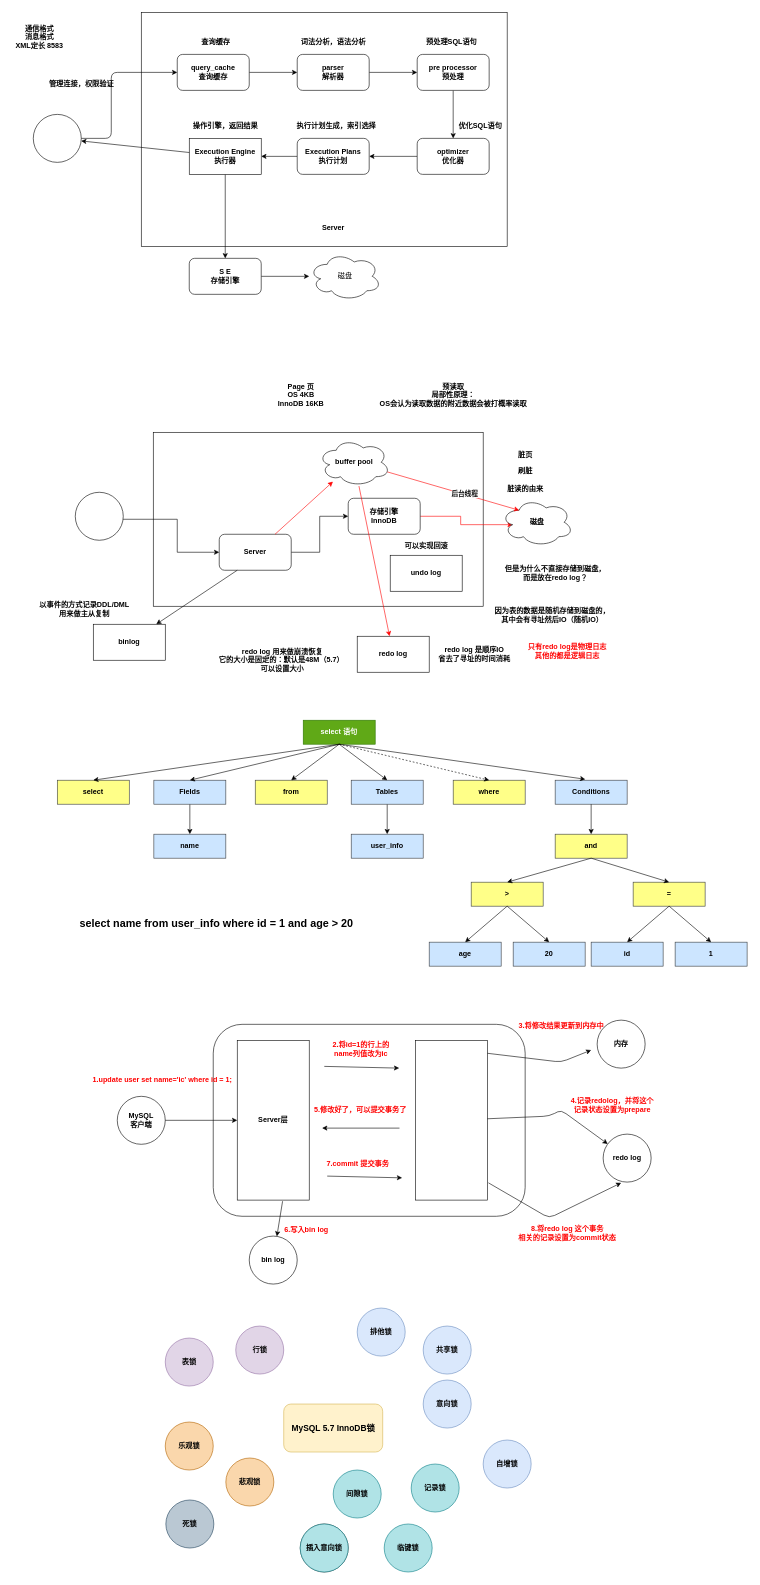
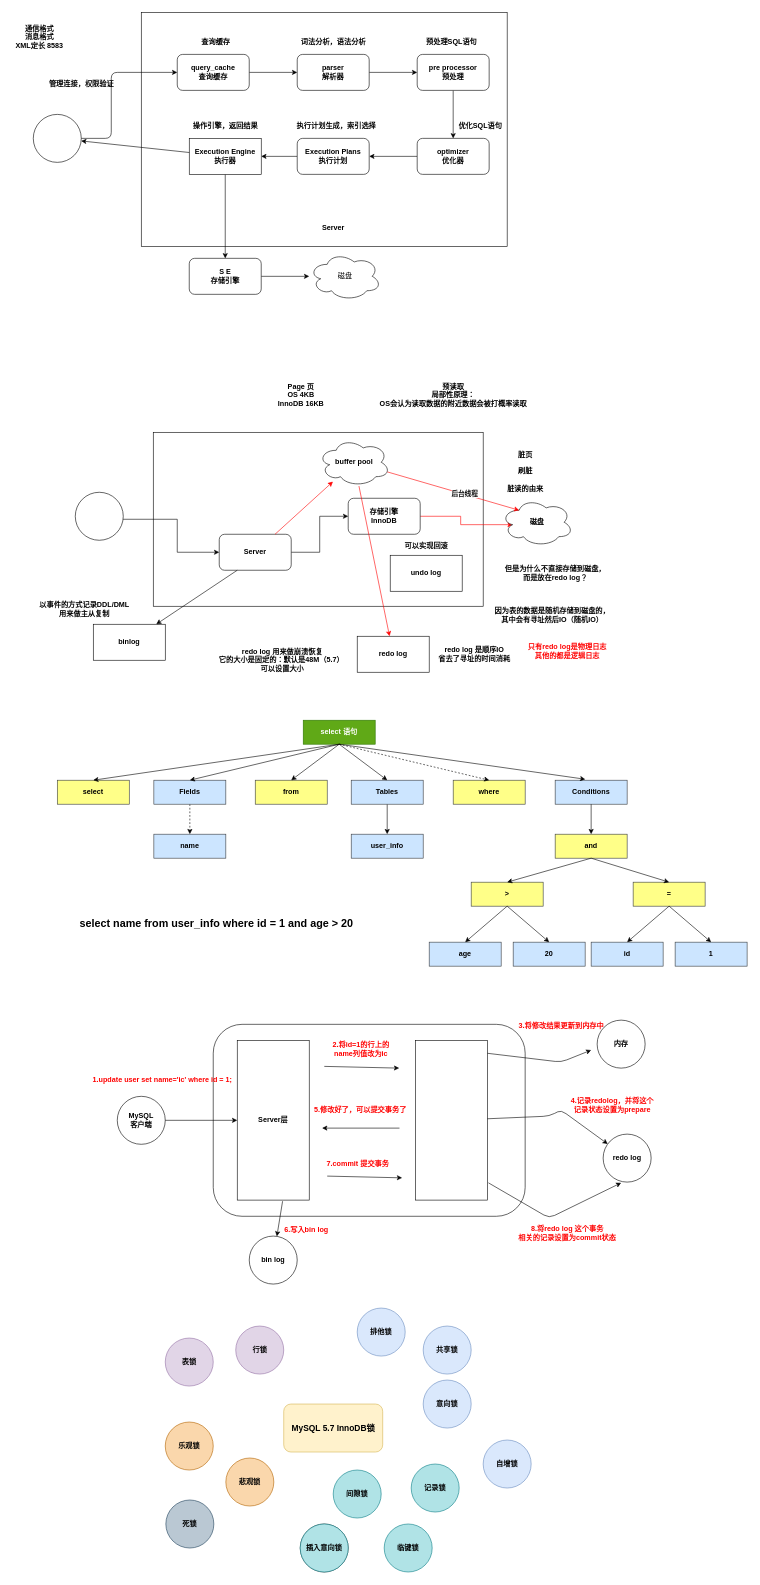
(190, 817) -> (190, 817)
